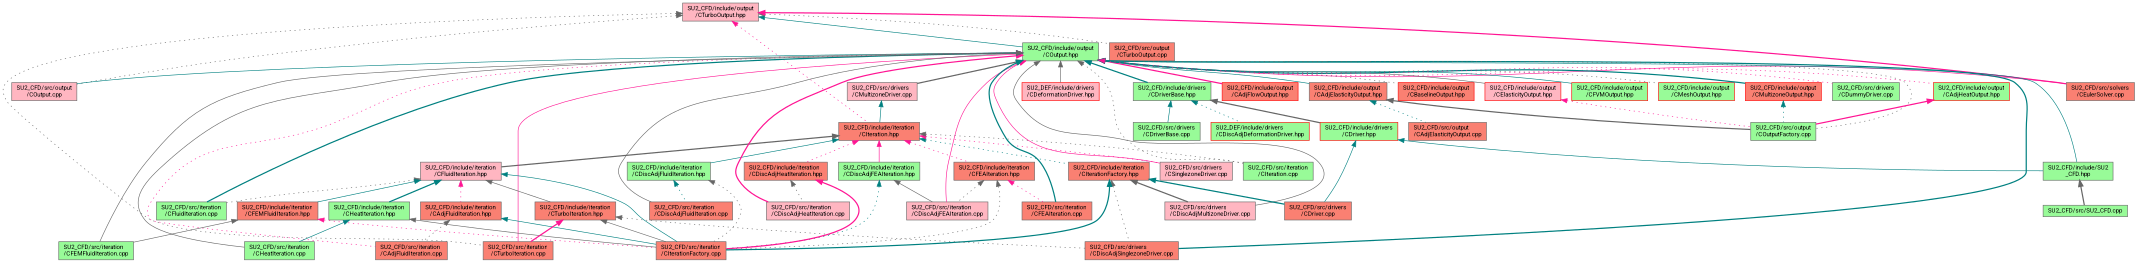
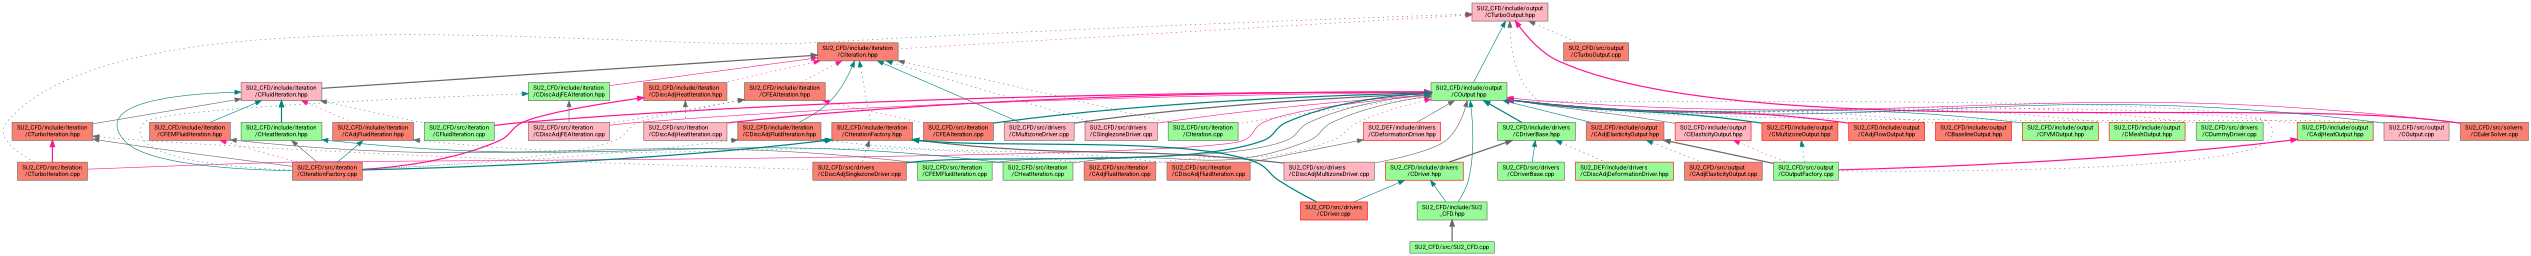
(600, 71) -> (982, 98)
(780, 87) -> (1322, 148)
(880, 115) -> (951, 93)
(1031, 147) -> (992, 92)
(669, 171) -> (779, 131)
(1318, 211) -> (1334, 211)
